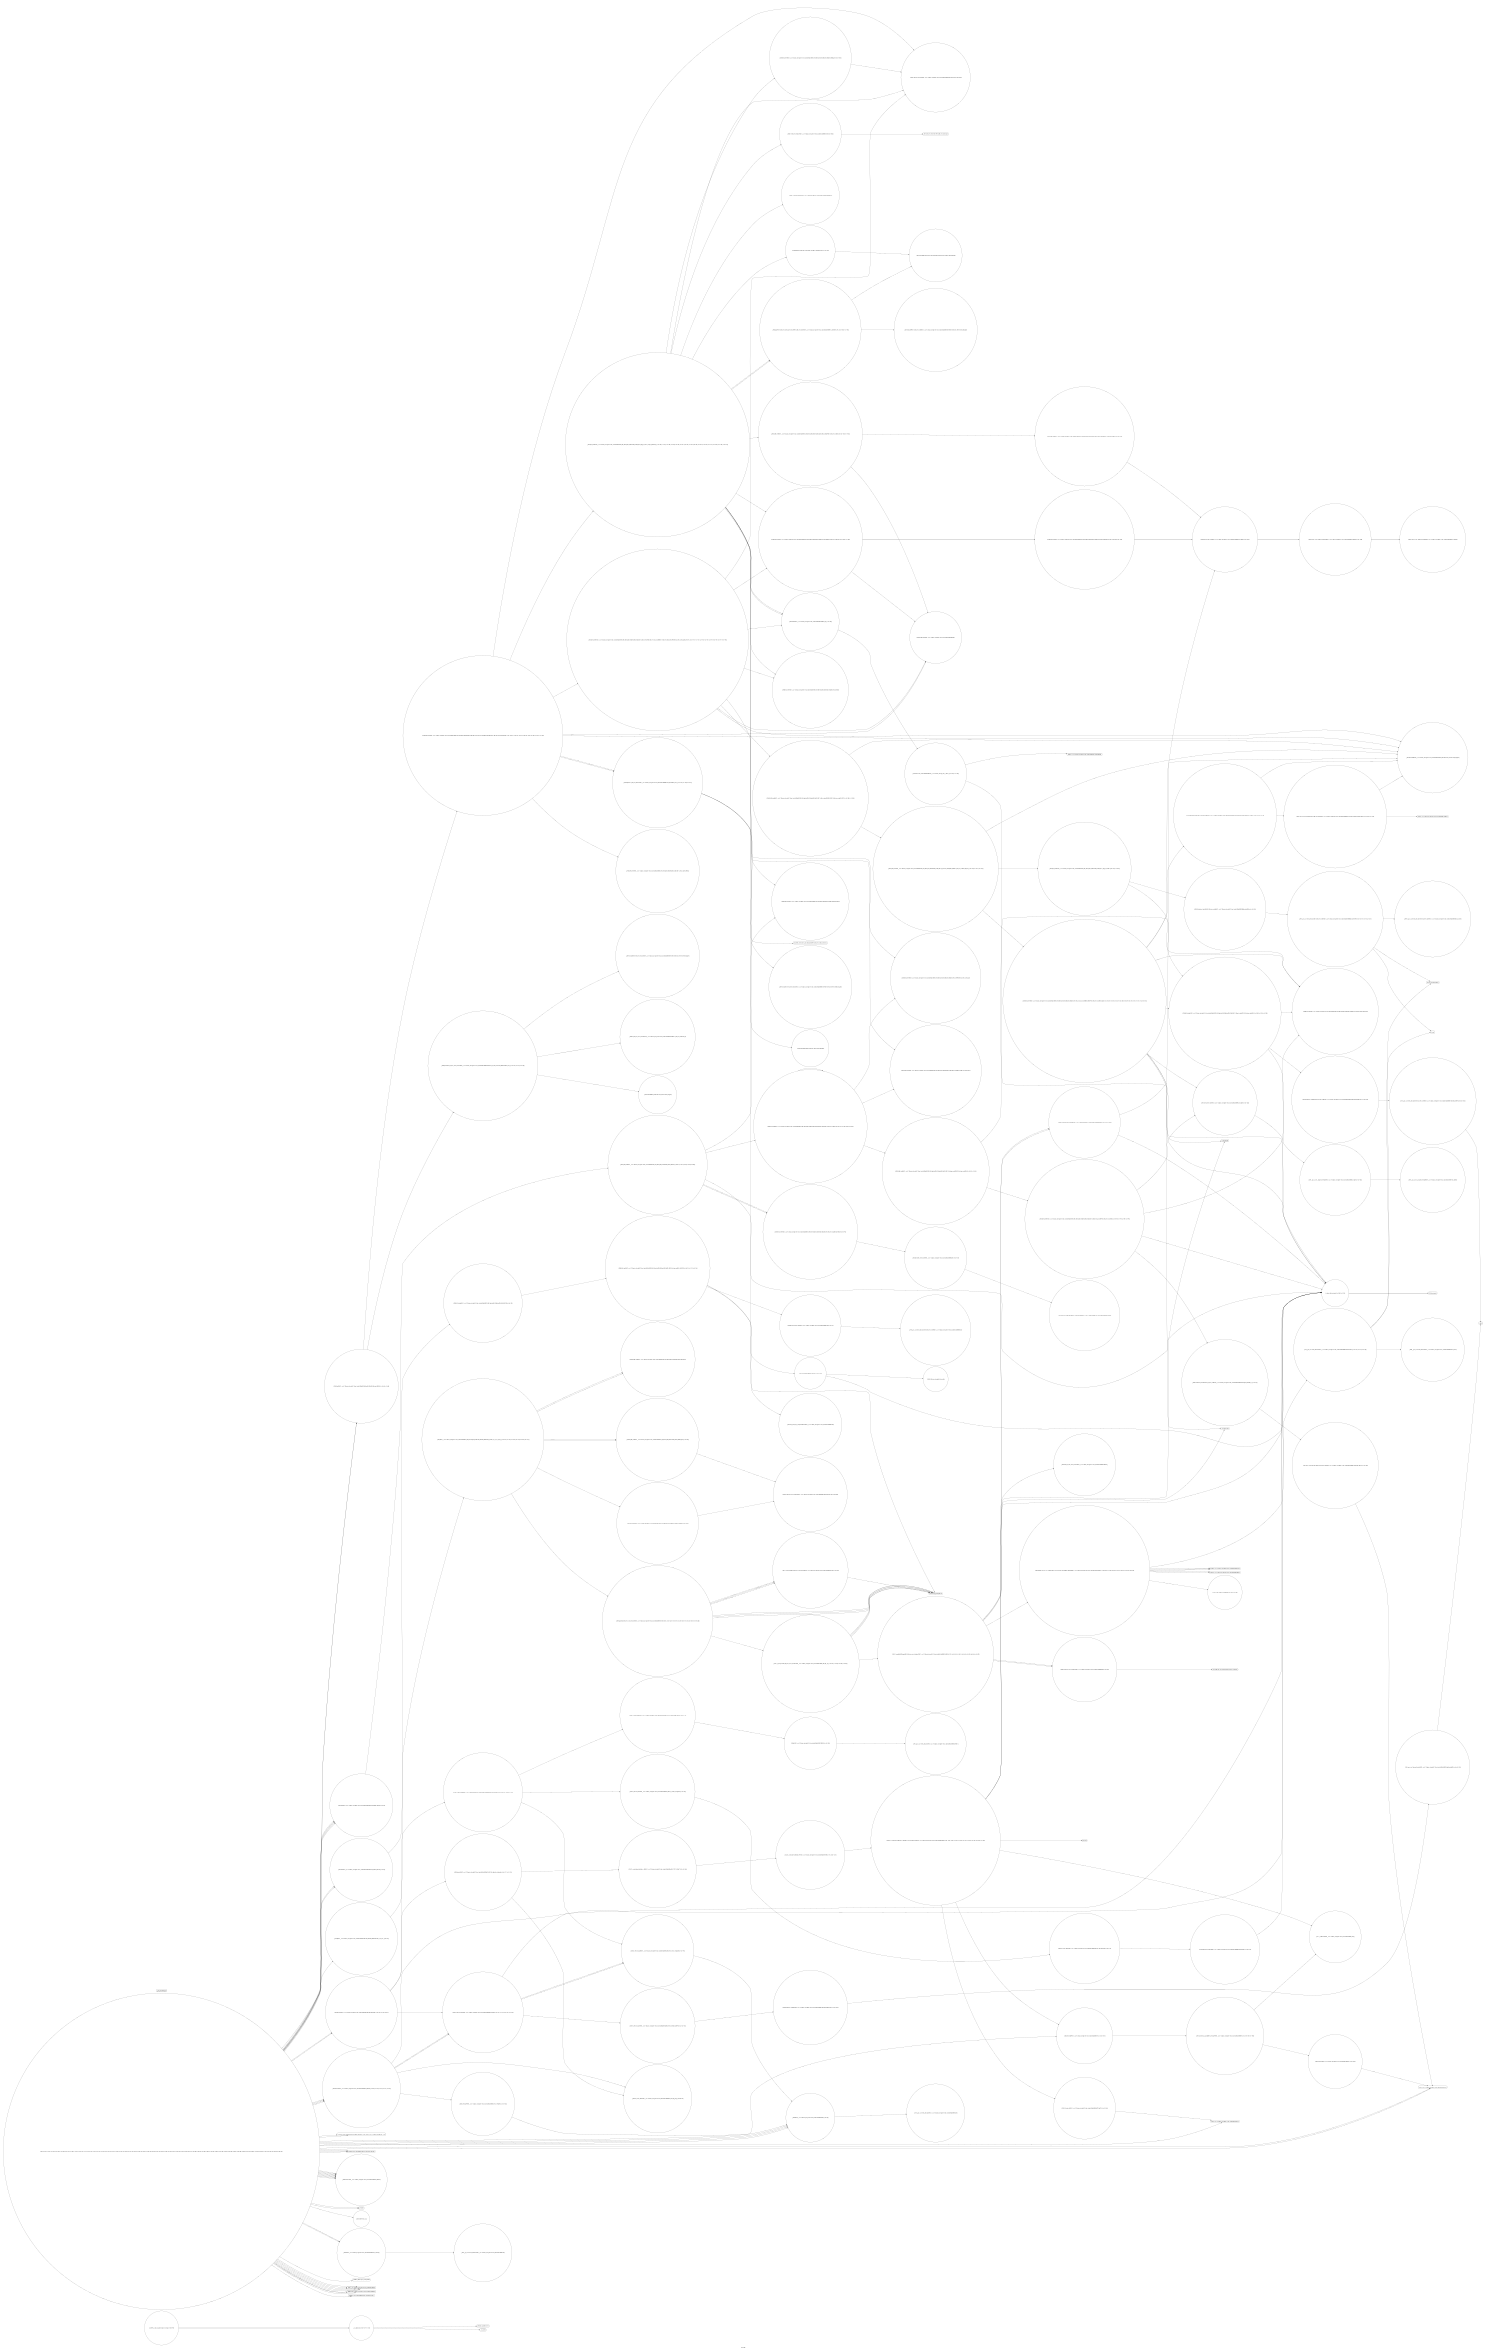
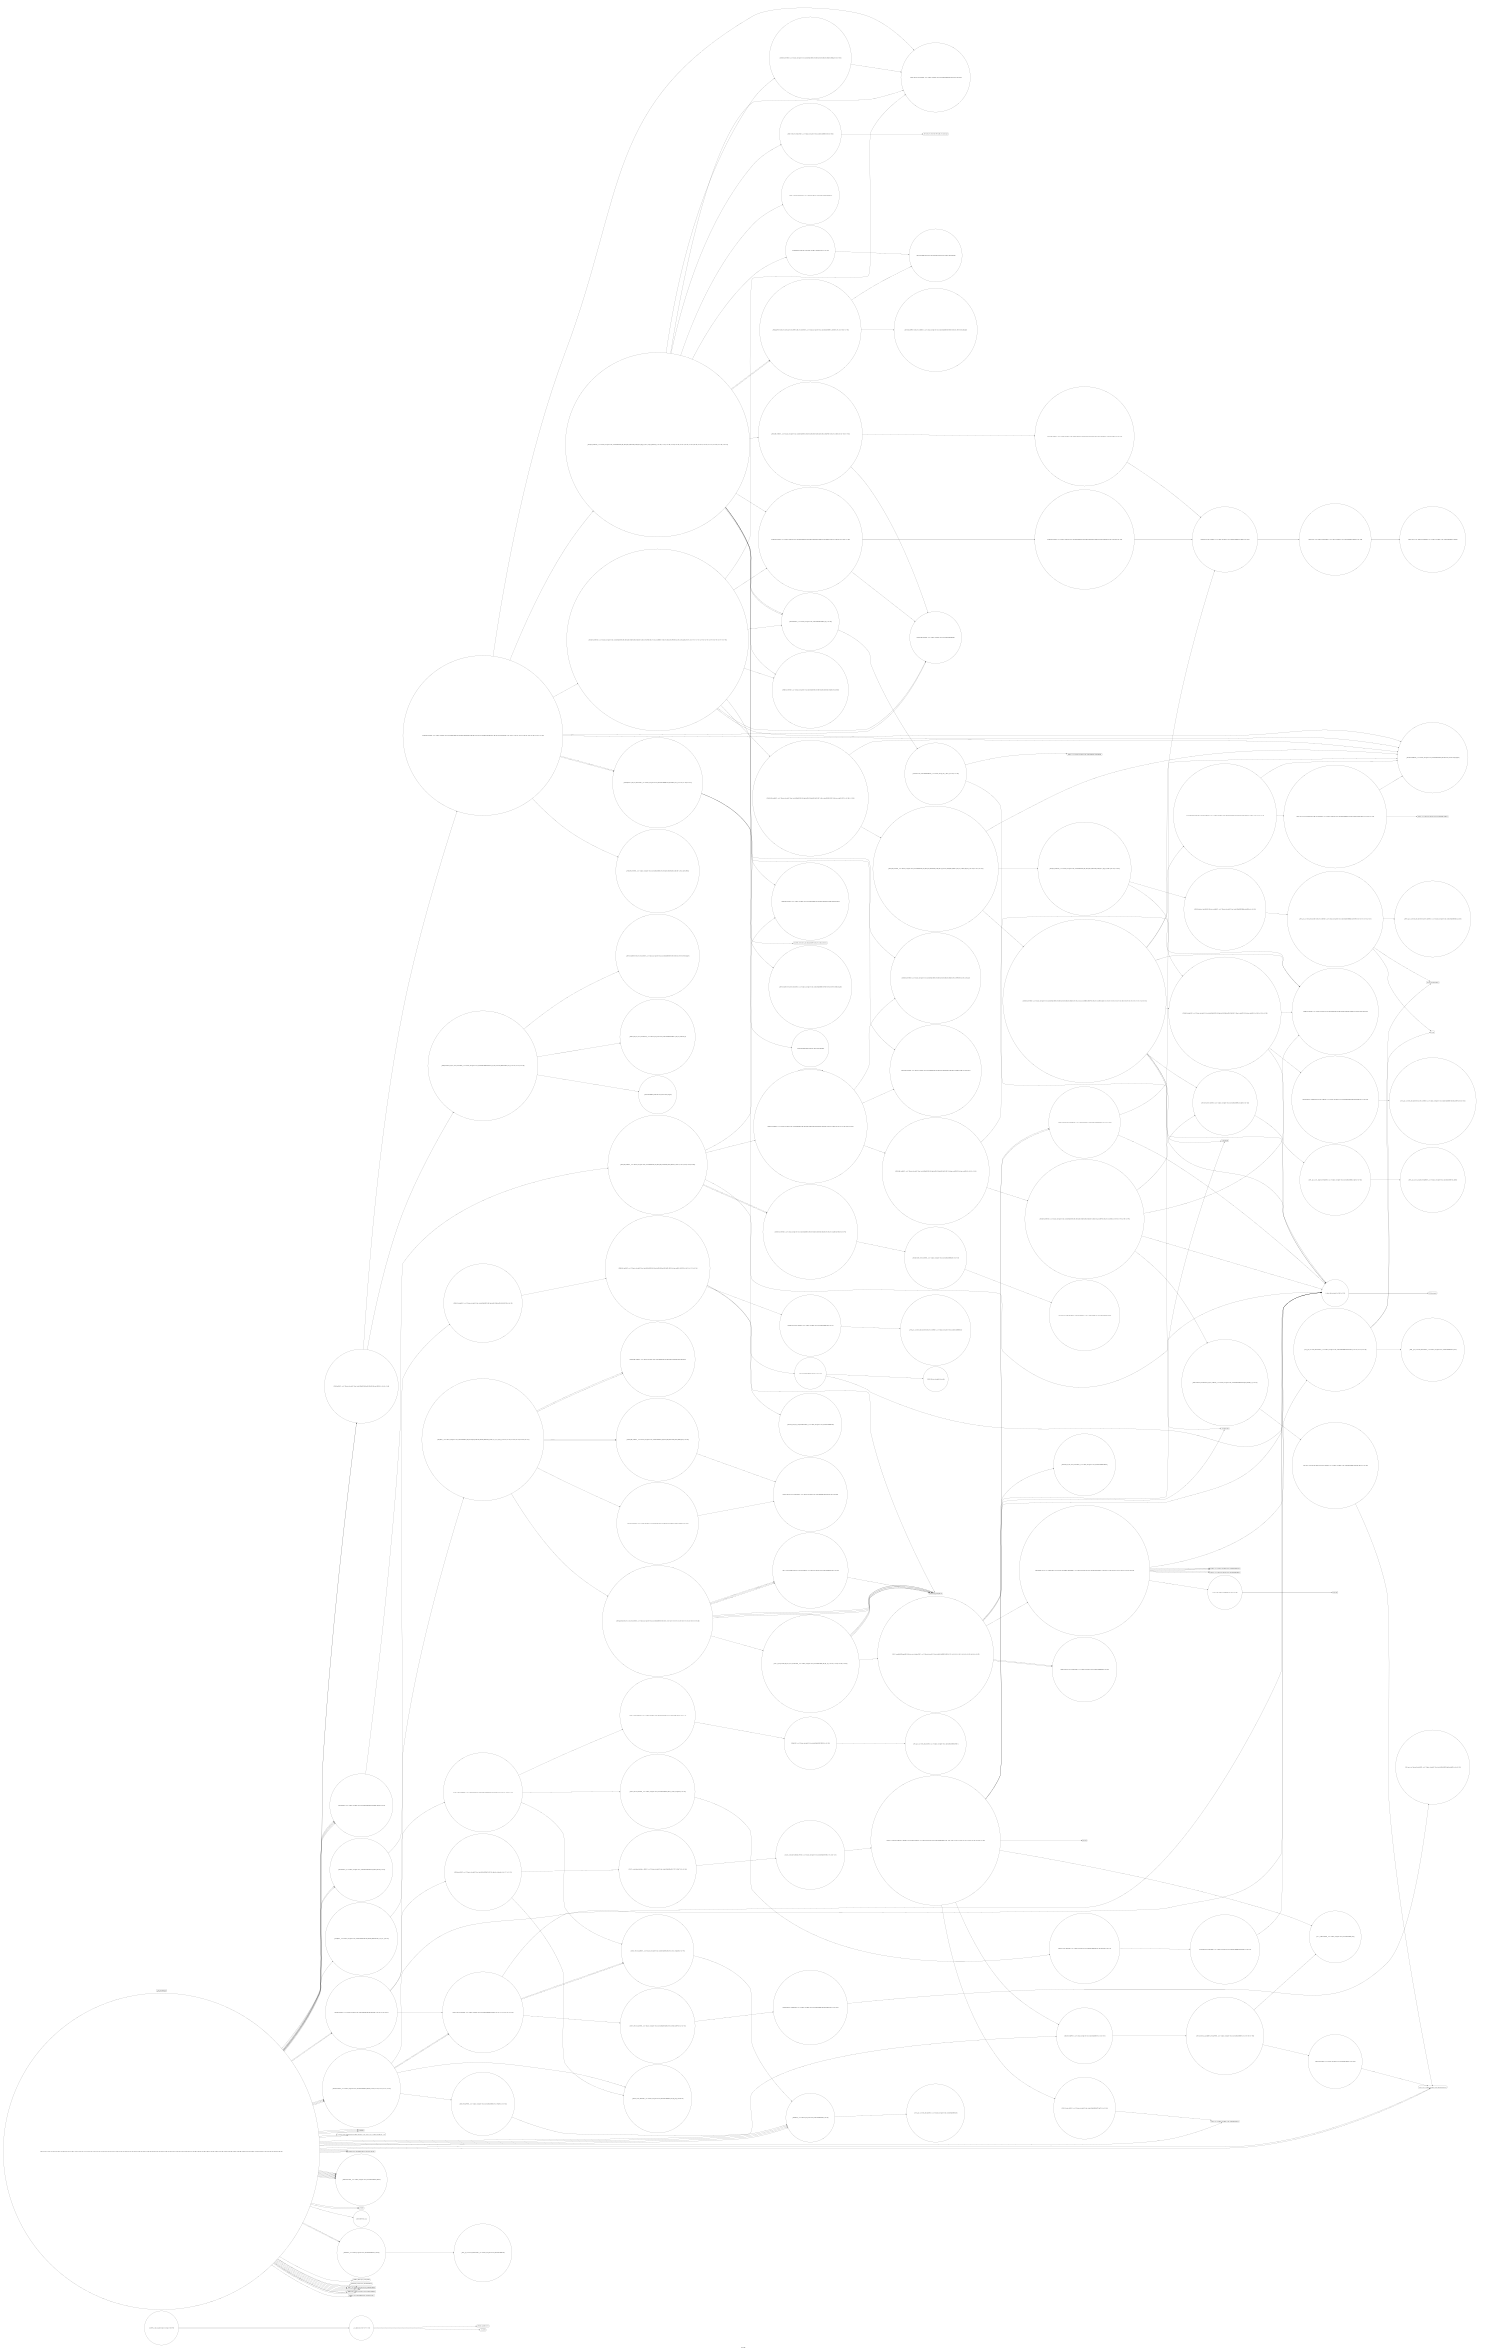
(1481, 1323) -> none
none -> (1335, 1592)
(1225, 1670) -> none
none -> (361, 2130)
none -> (361, 2284)
